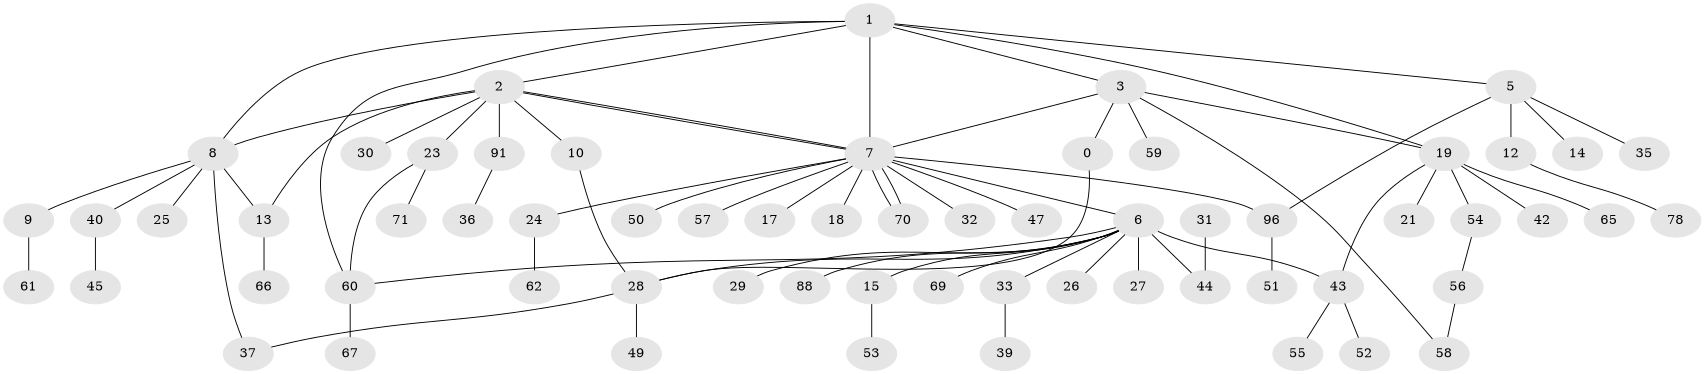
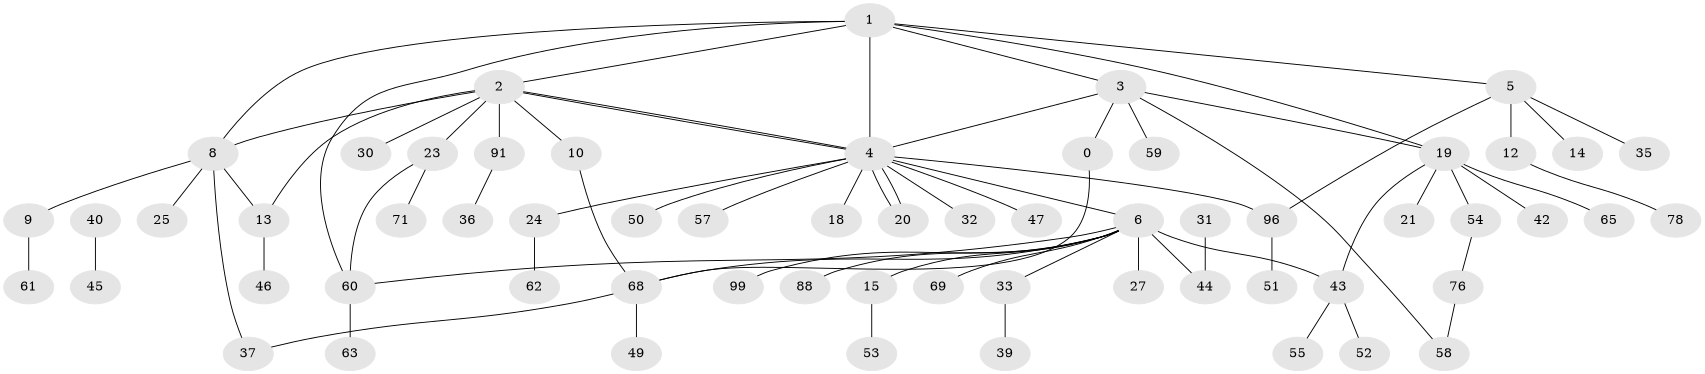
(870, 154) -> (870, 154)
(154, 187) -> none
(770, 220) -> none
(903, 220) -> (903, 220)
(264, 287) -> (264, 287)
(636, 287) -> (636, 287)
(738, 287) -> (738, 287)
(1072, 287) -> none
(1458, 287) -> (1458, 287)
(350, 354) -> (350, 354)
